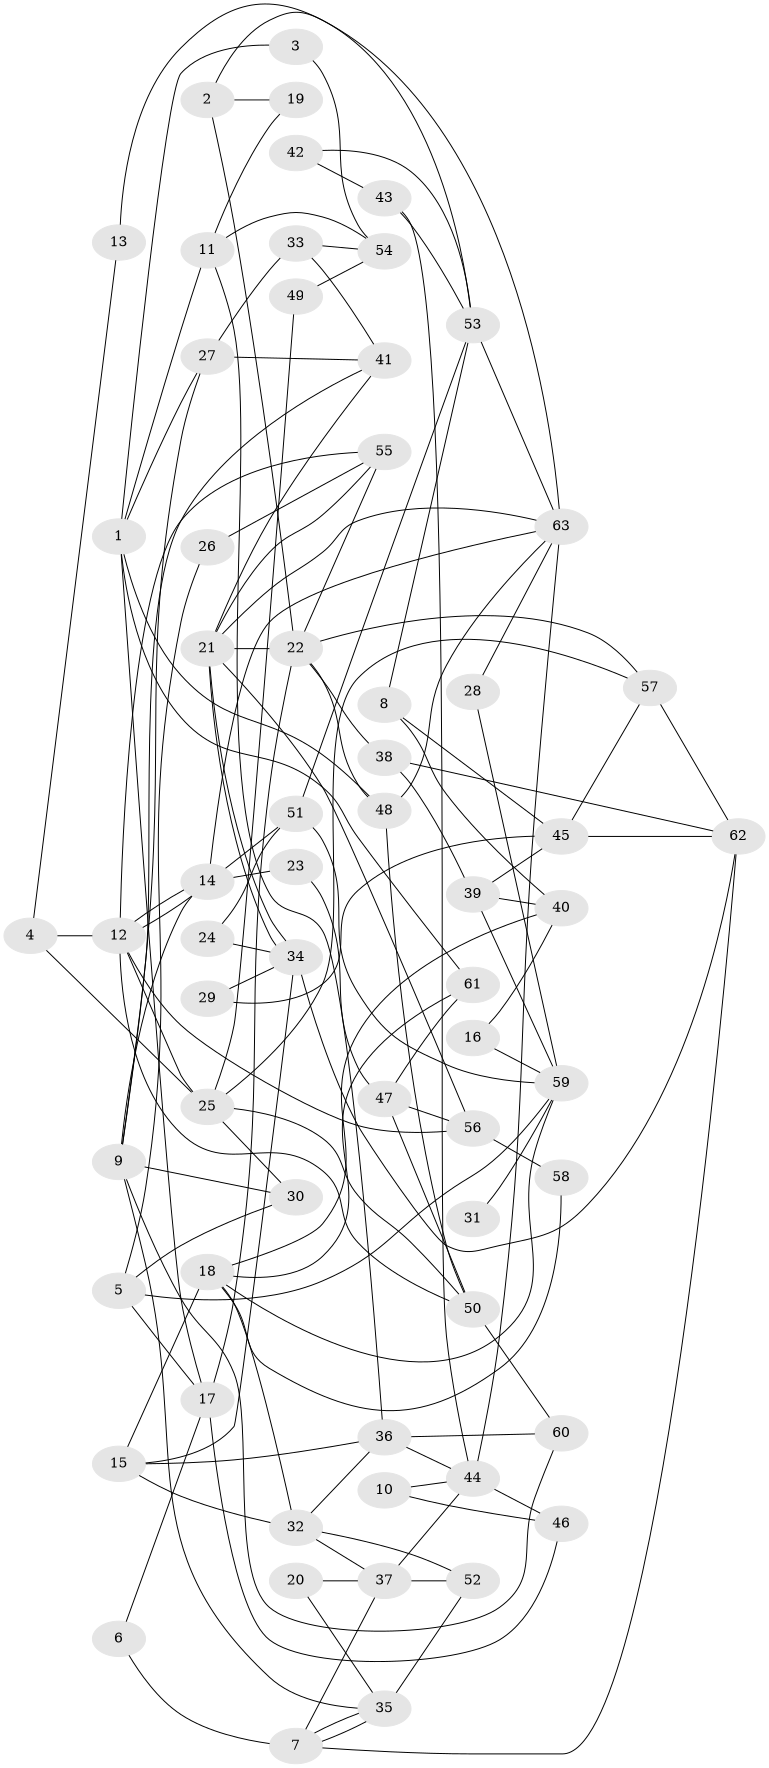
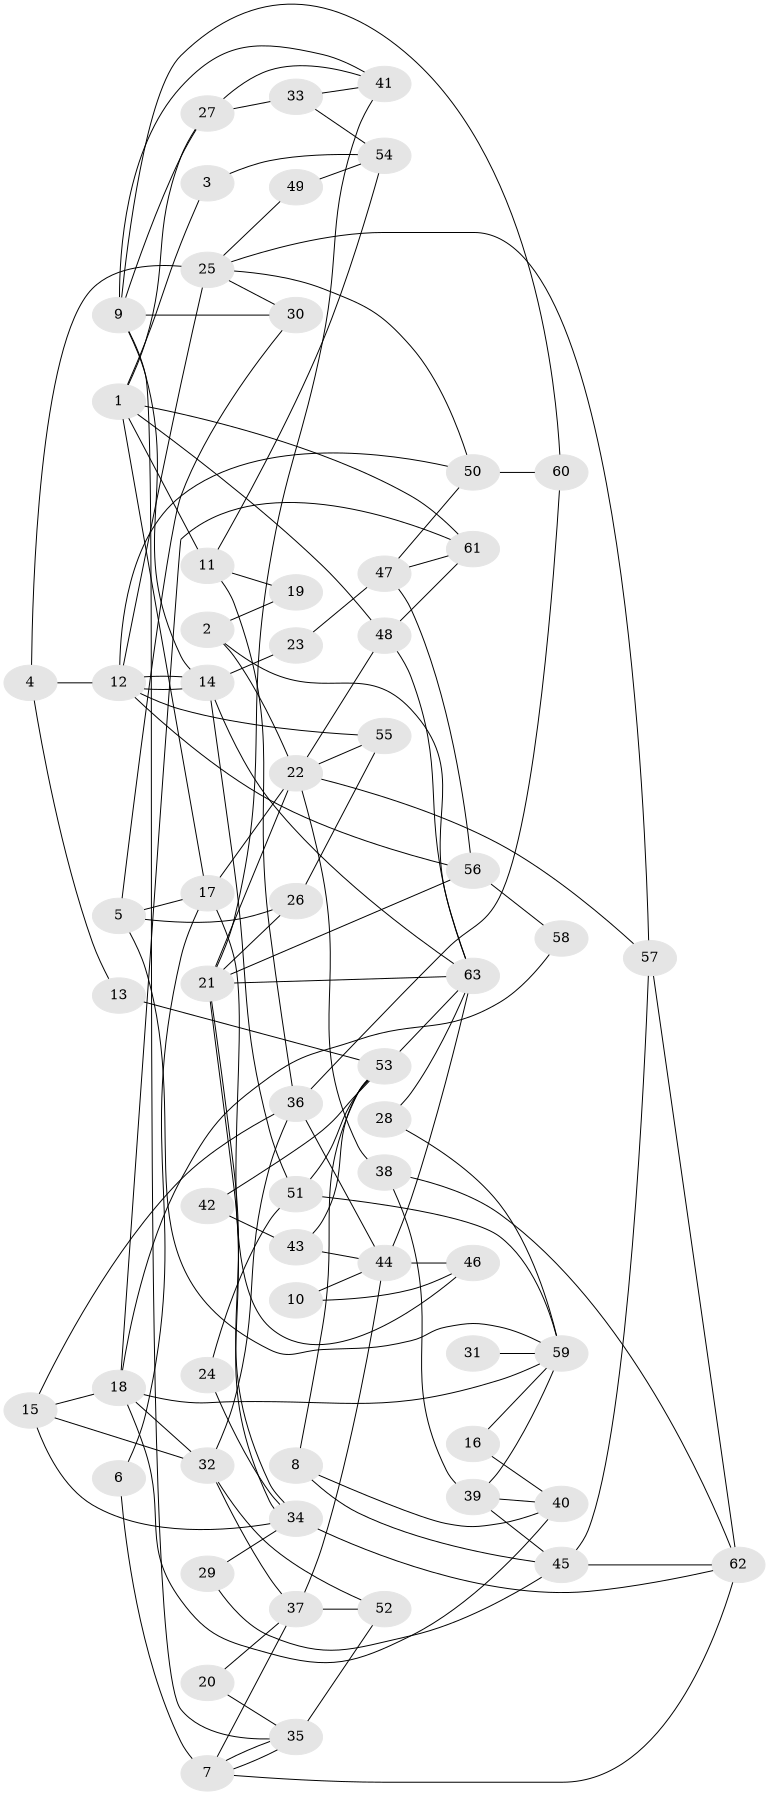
(288, 537) -> (252, 942)
(412, 1075) -> (429, 592)
